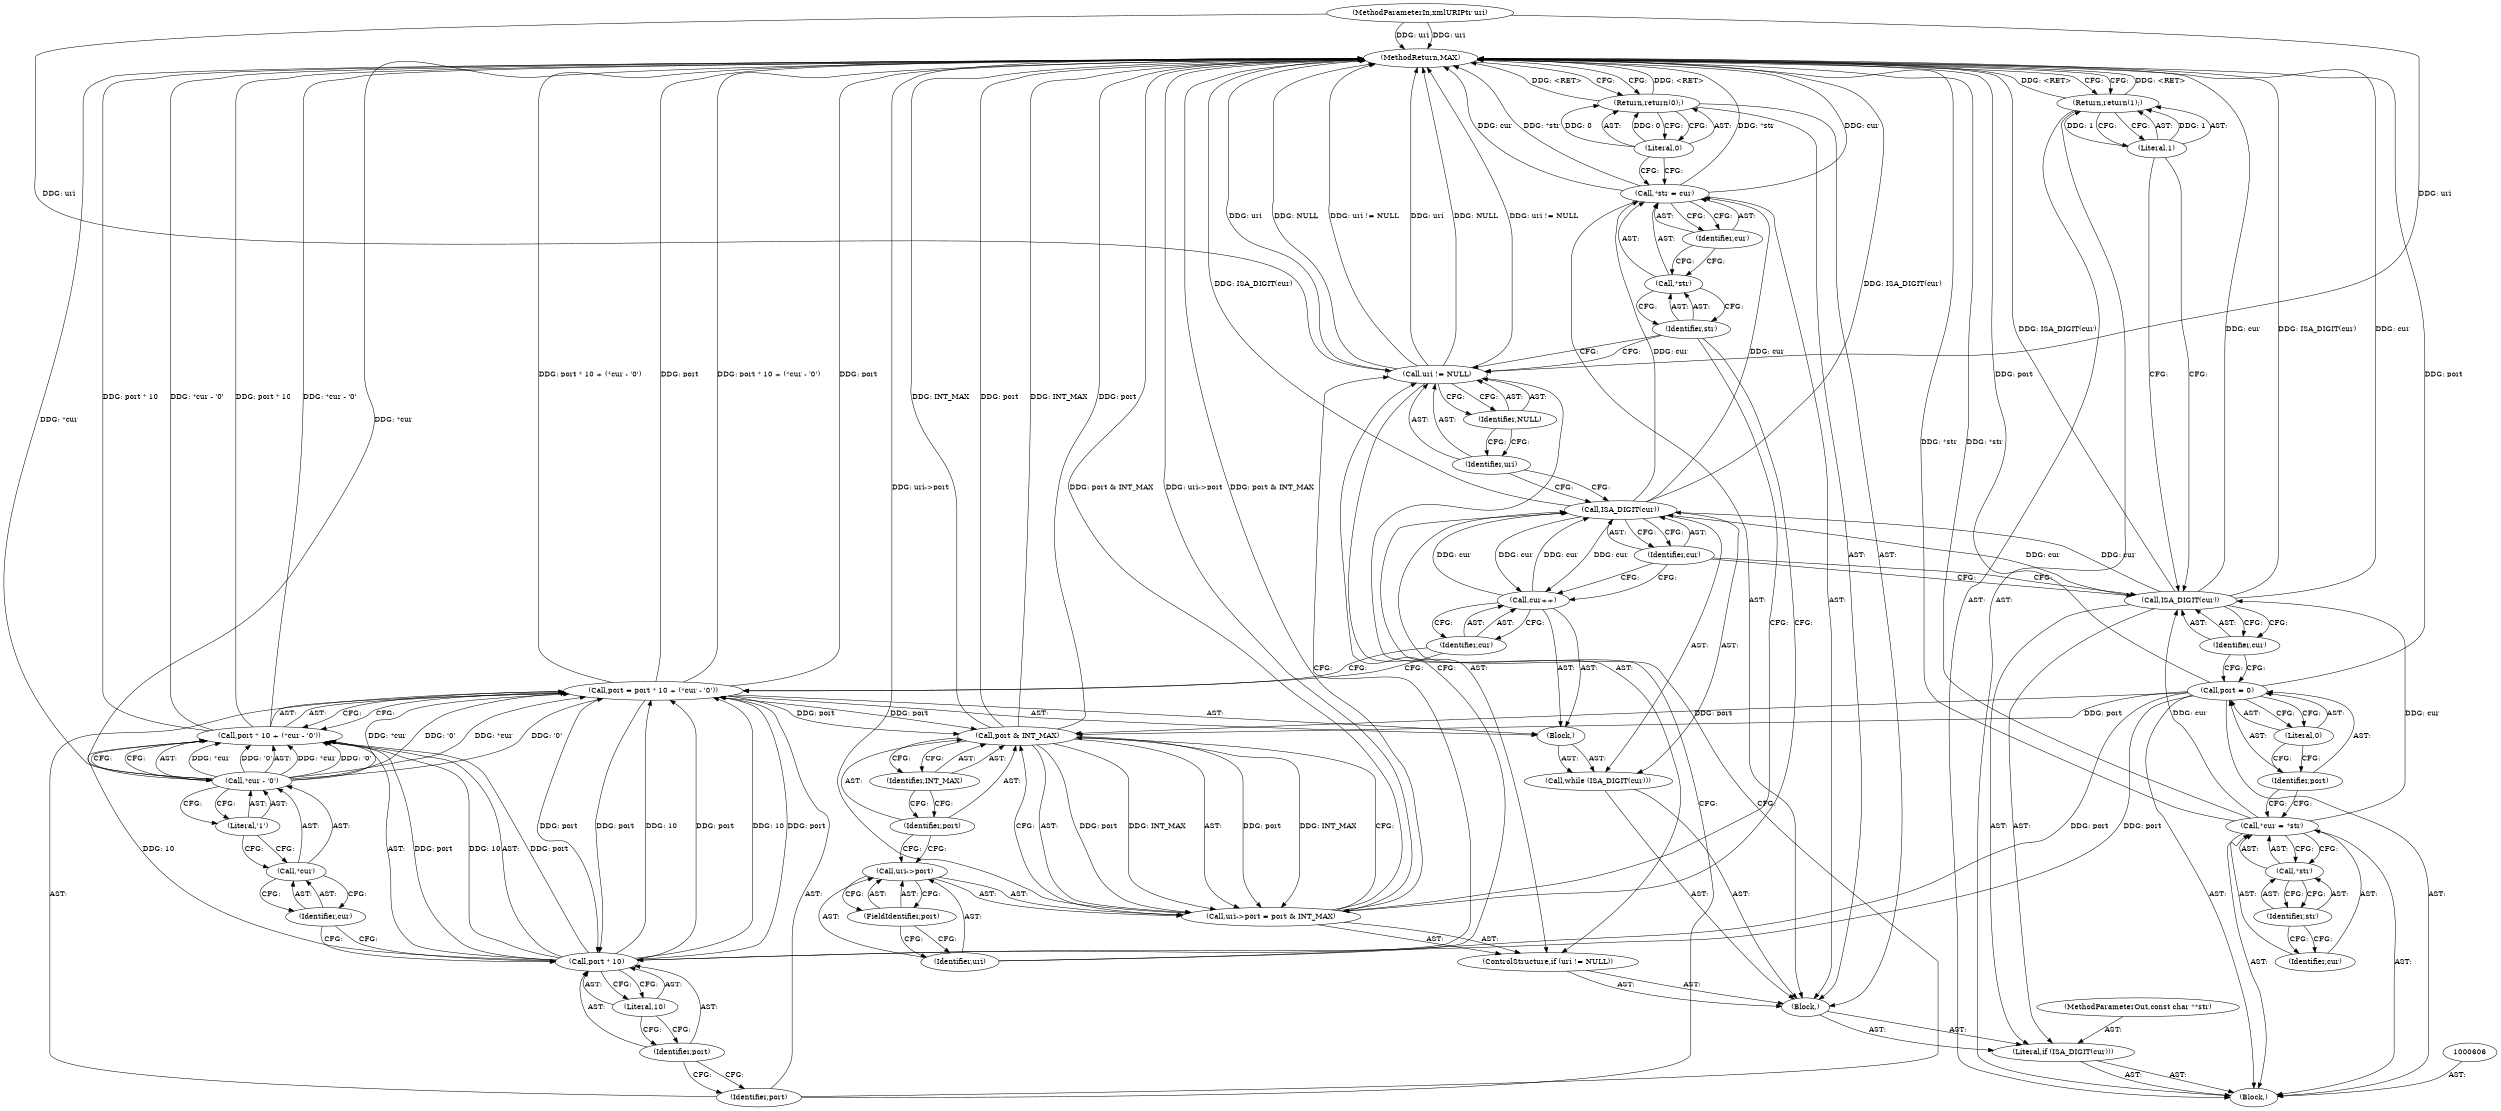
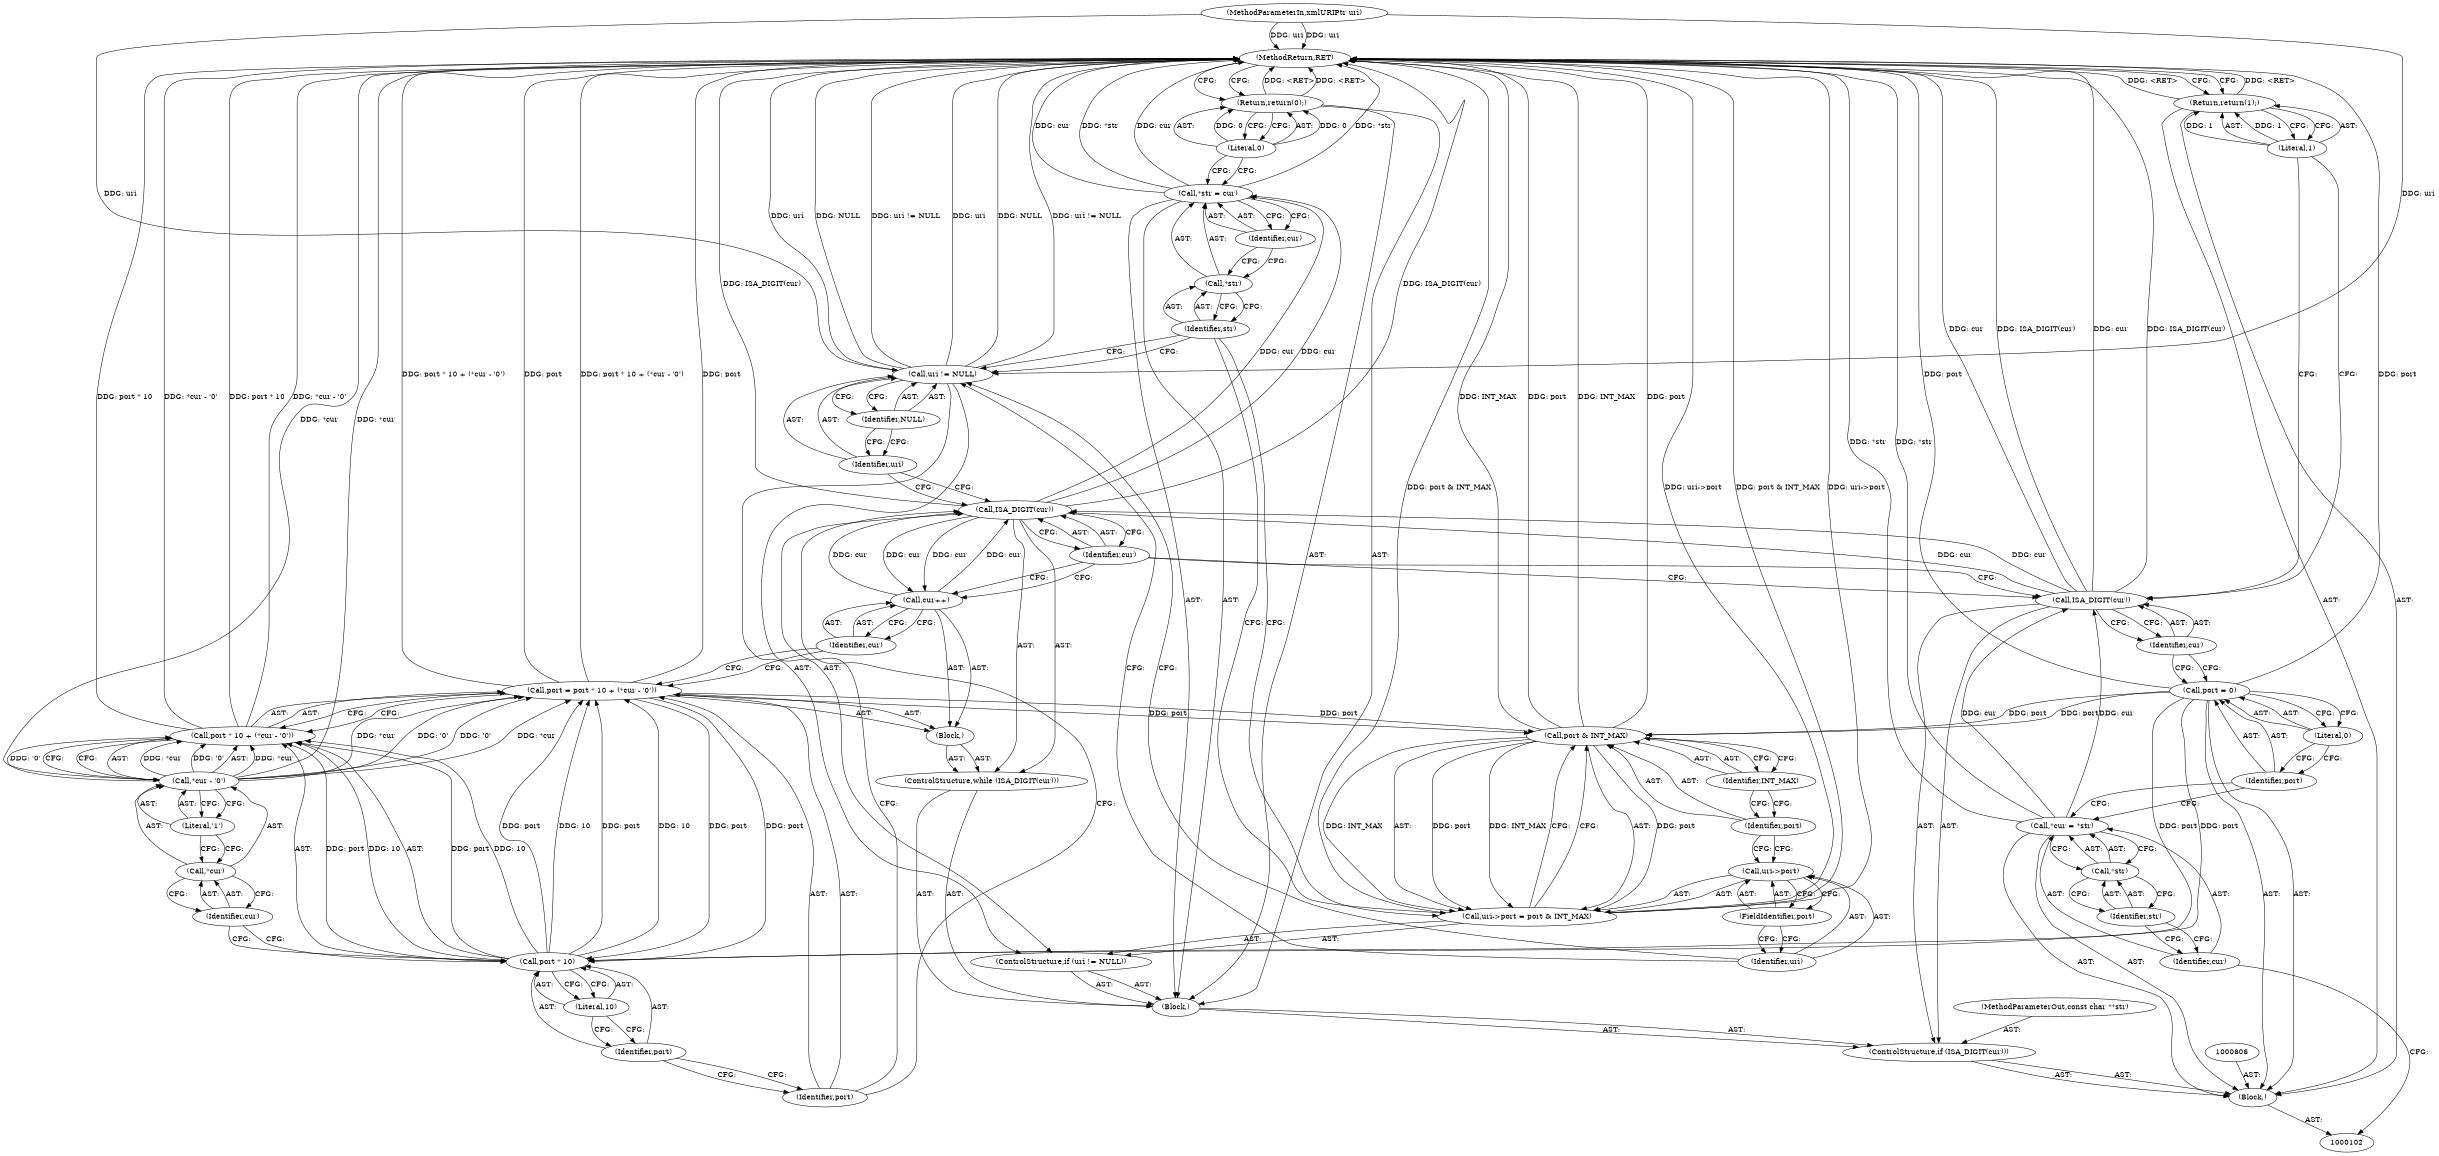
(1421, 58) -> (1295, 58)
(1598, 781) -> (982, 781)
(2063, 1052) -> (1939, 1052)
none -> (2347, 1143)
